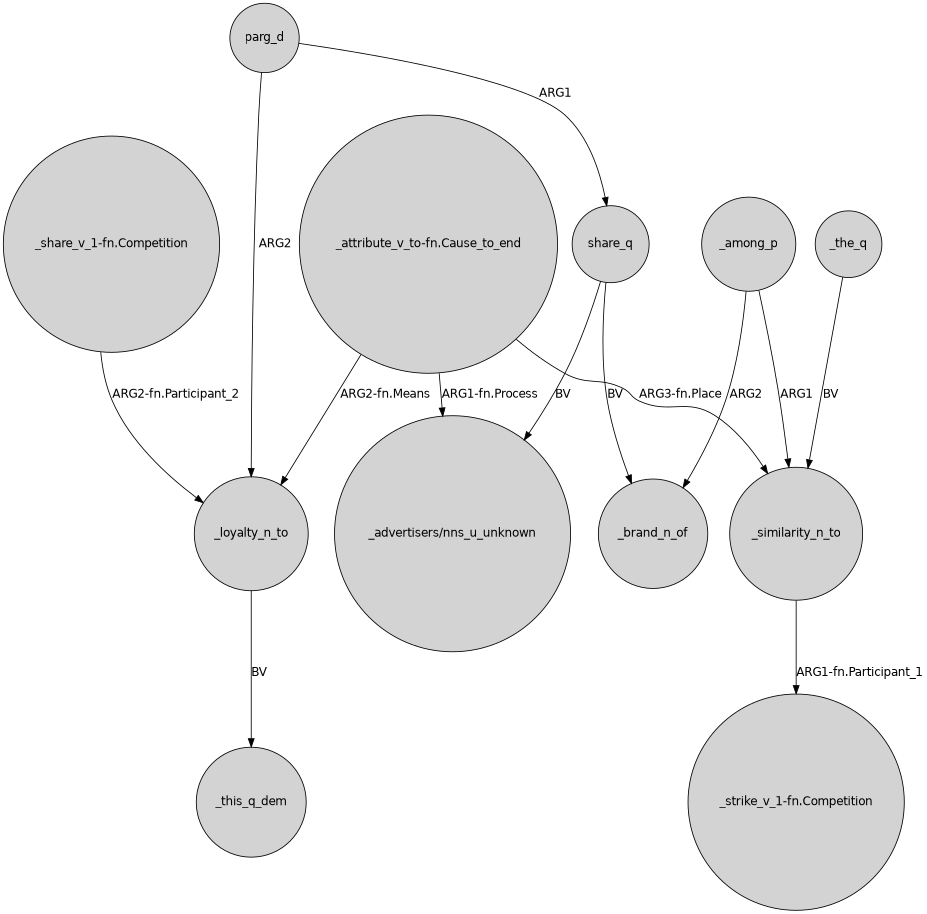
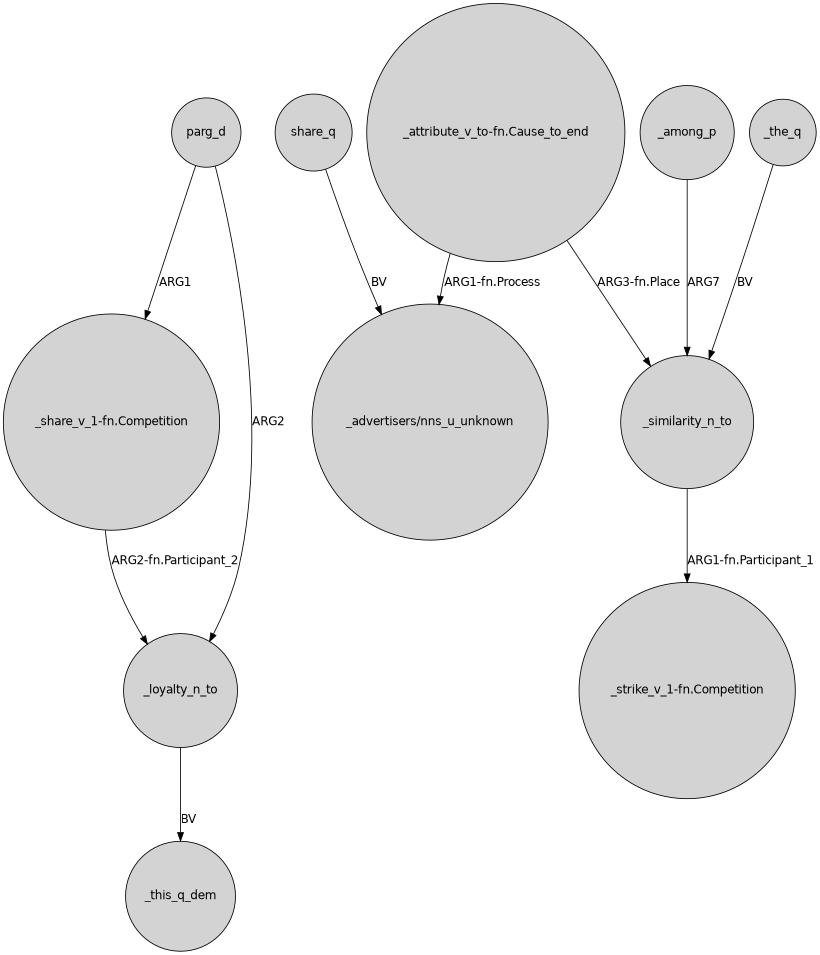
(481, 79) -> (172, 238)
(797, 395) -> (704, 283)
(323, 416) -> none
(653, 534) -> none
